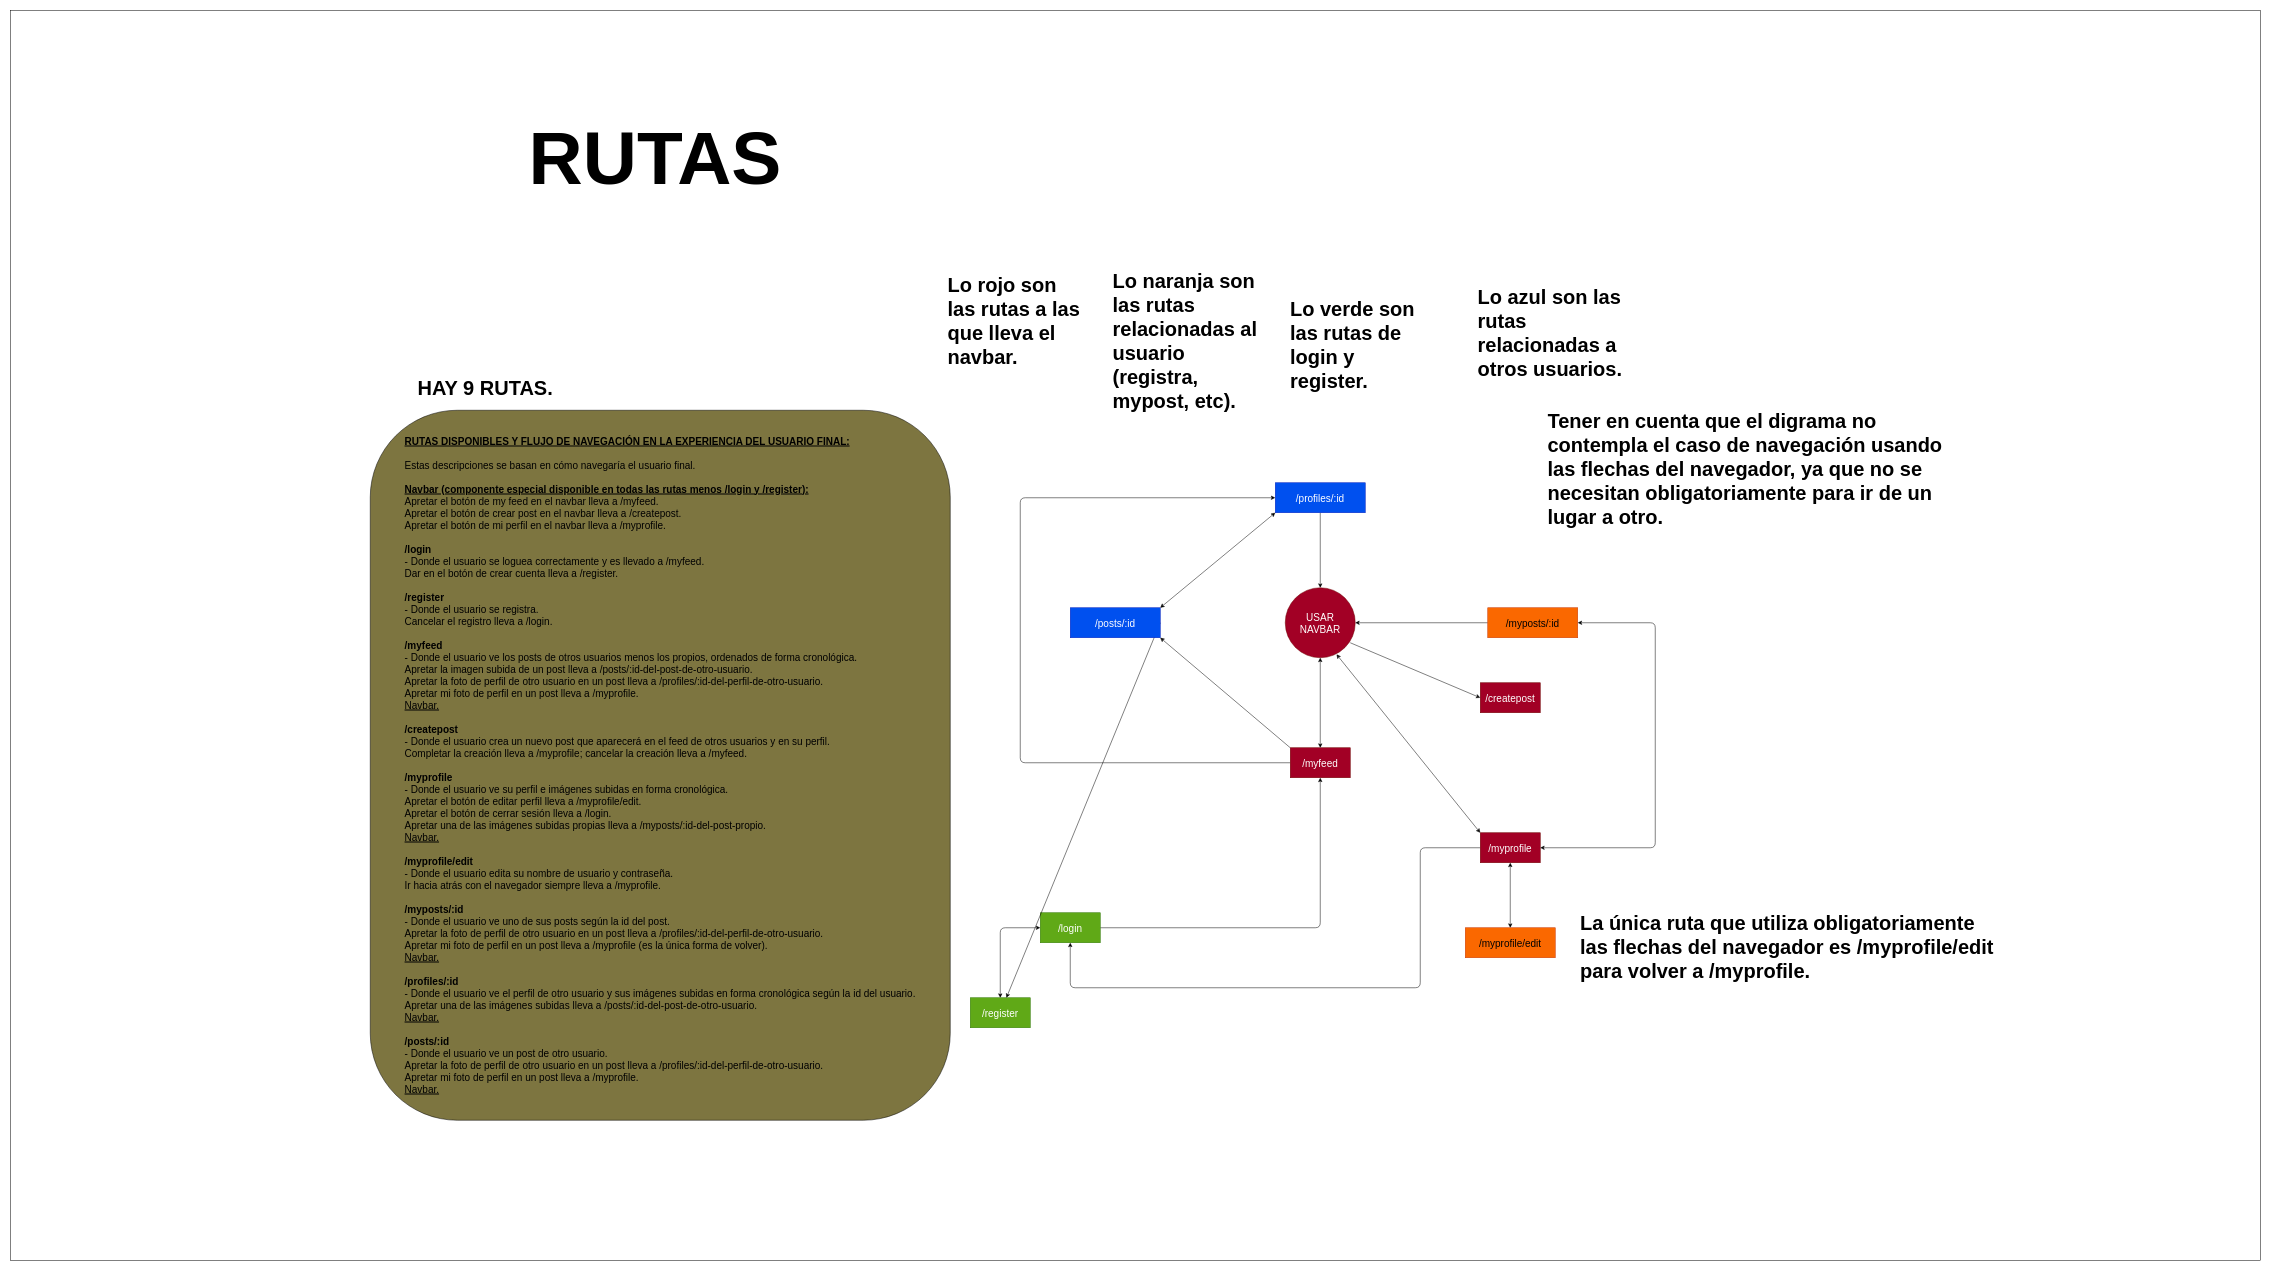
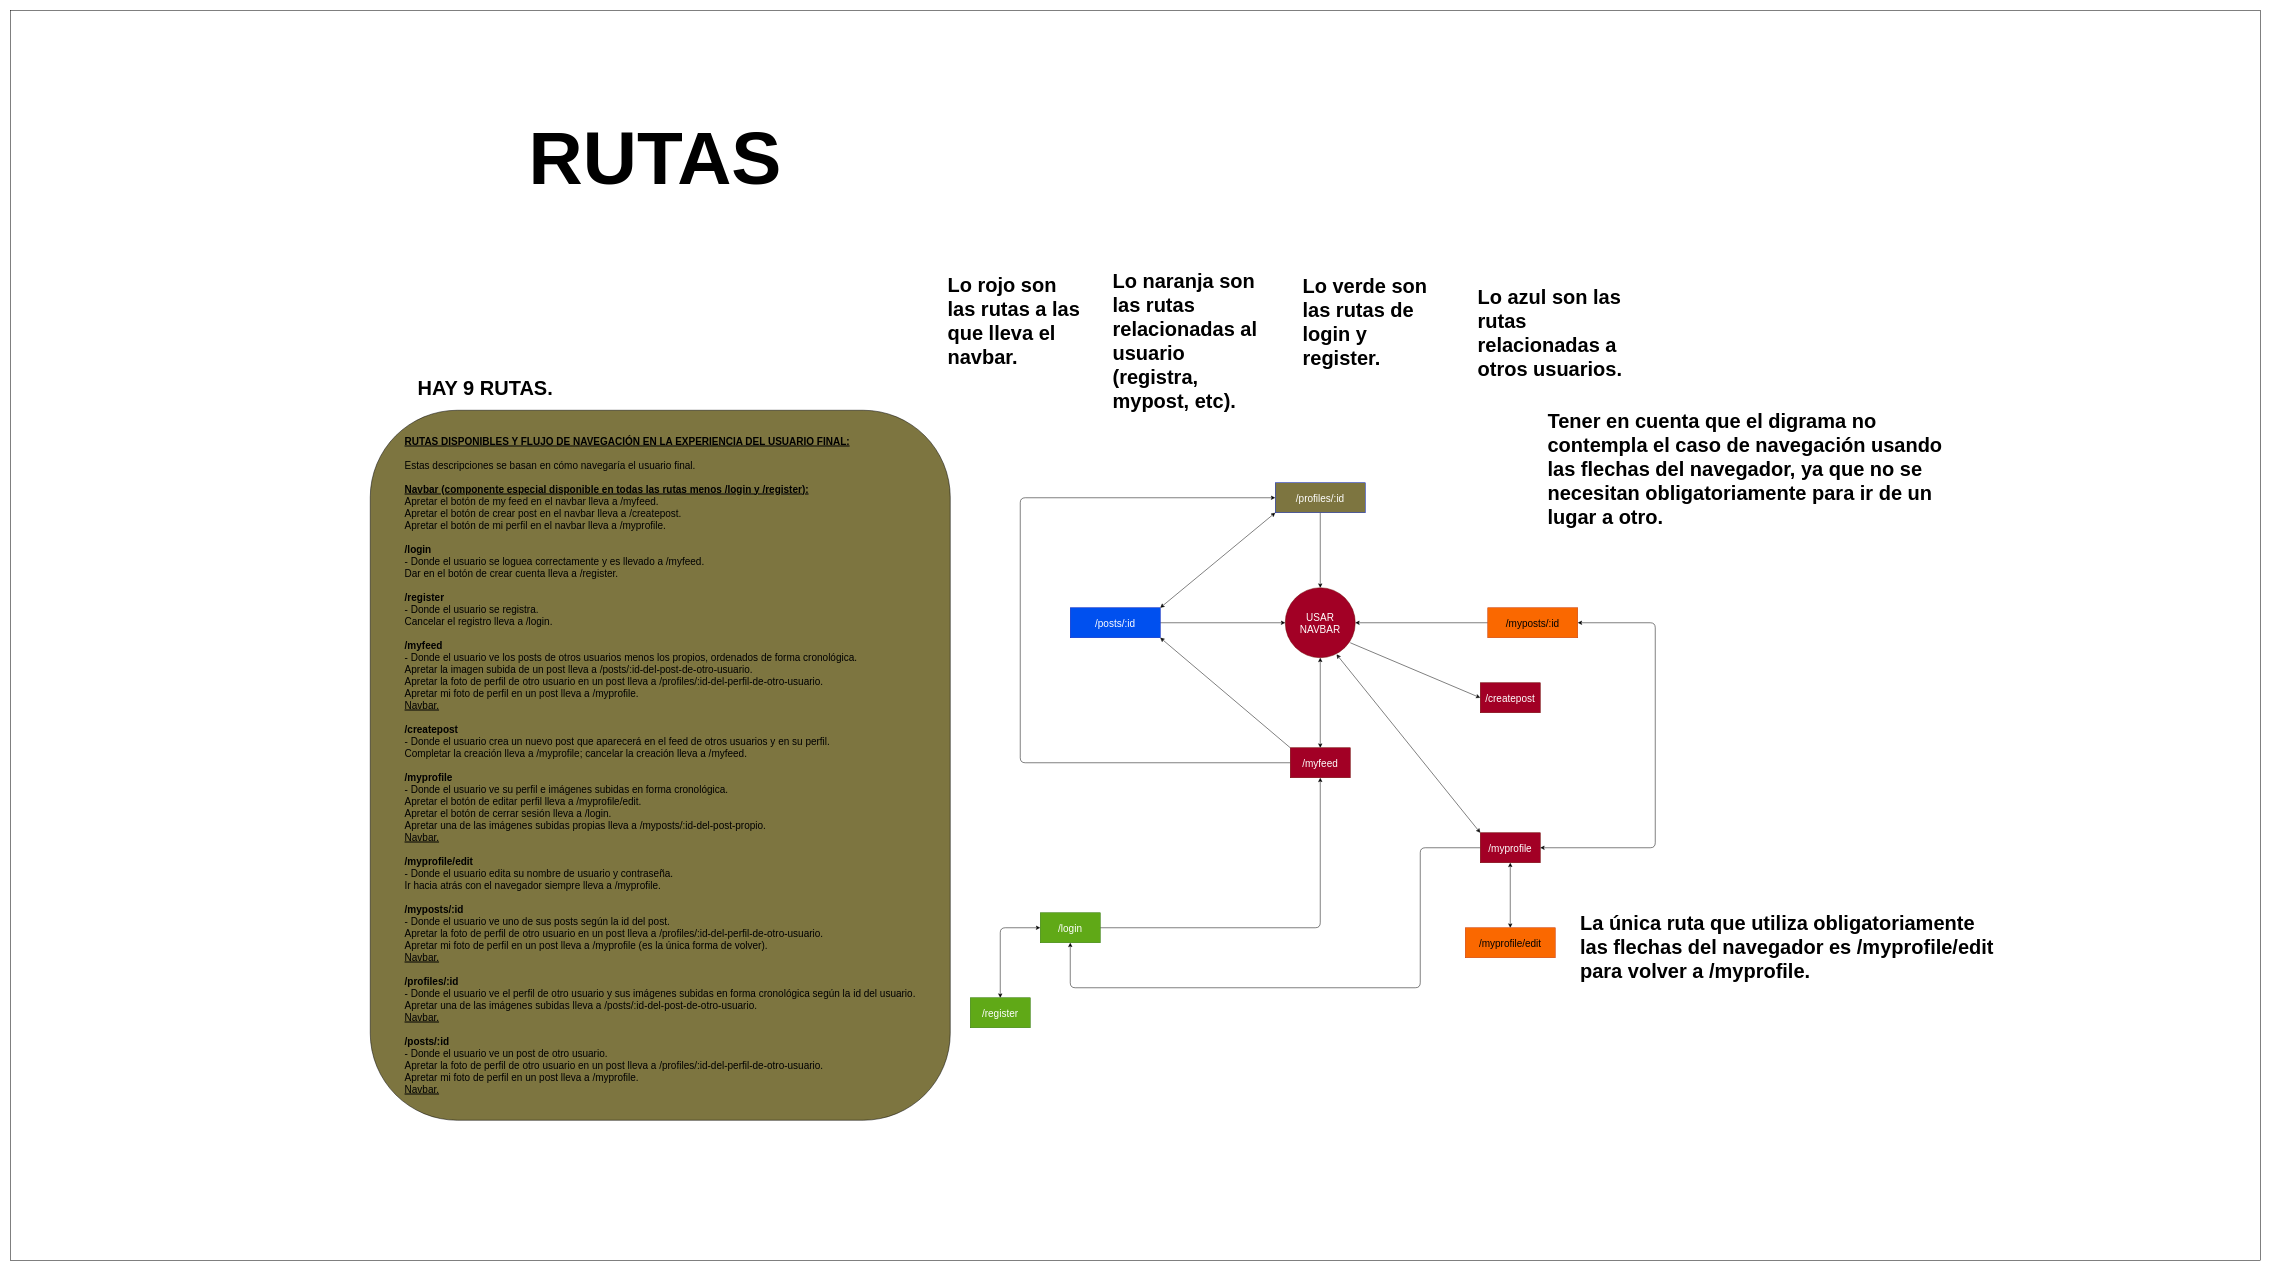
(1363, 354) -> (1375, 332)
(1320, 498) -> (1320, 498)
(1008, 993) -> (1280, 623)
